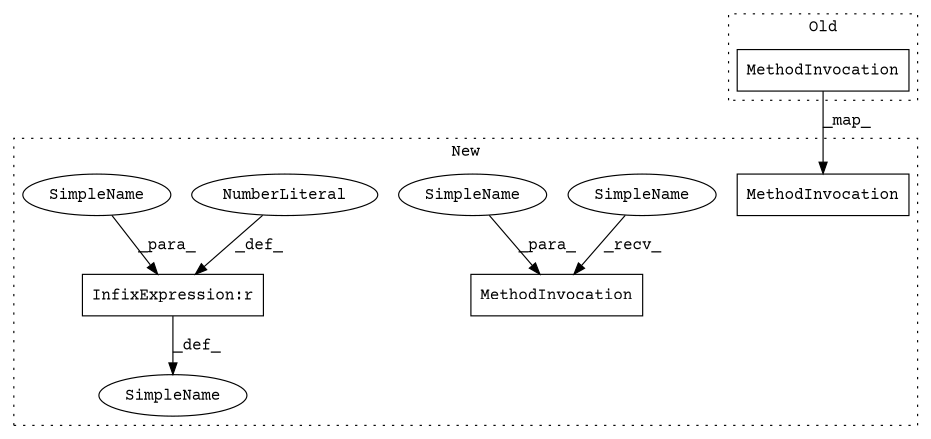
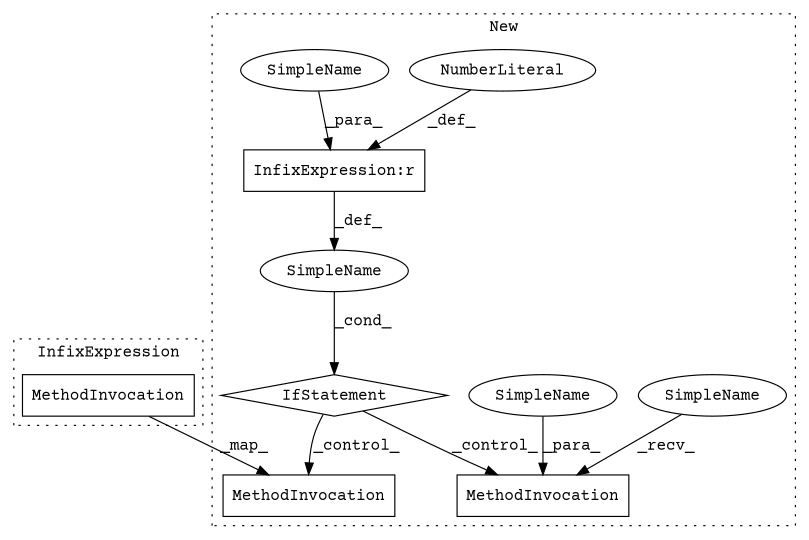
(823, 27) -> (108, 352)
none -> (334, 395)
